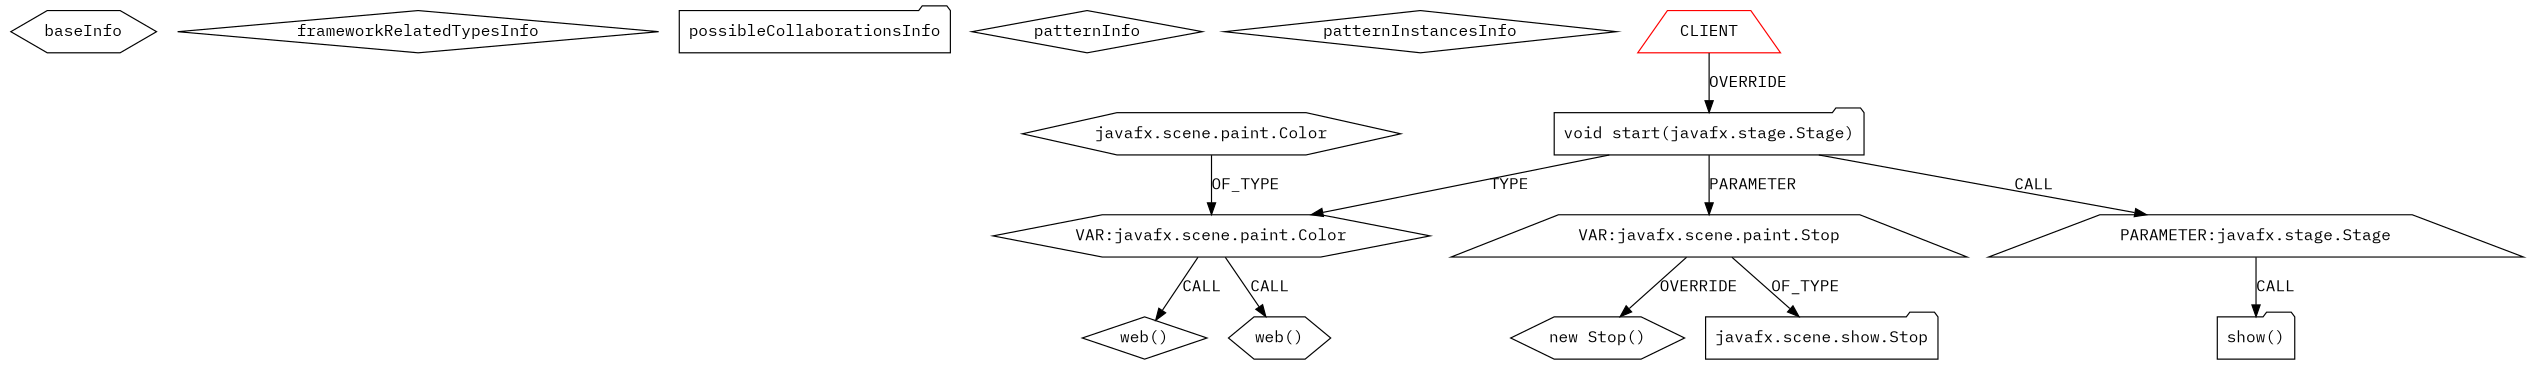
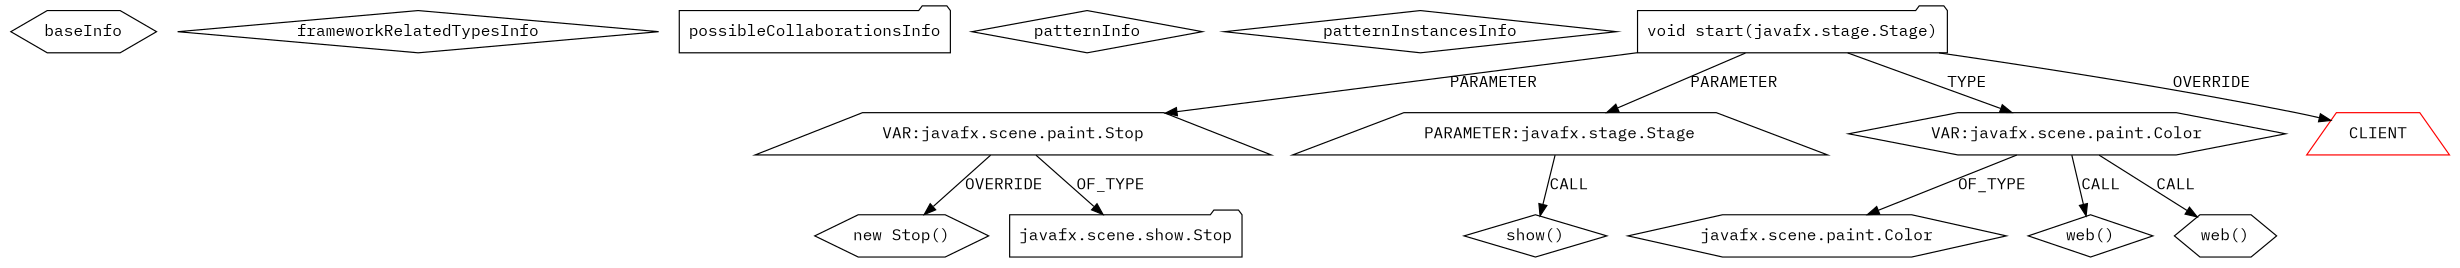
(1709, 77) -> (2129, 82)
(1212, 179) -> (1948, 183)
(2034, 185) -> (1734, 83)
(2256, 338) -> (1535, 236)
